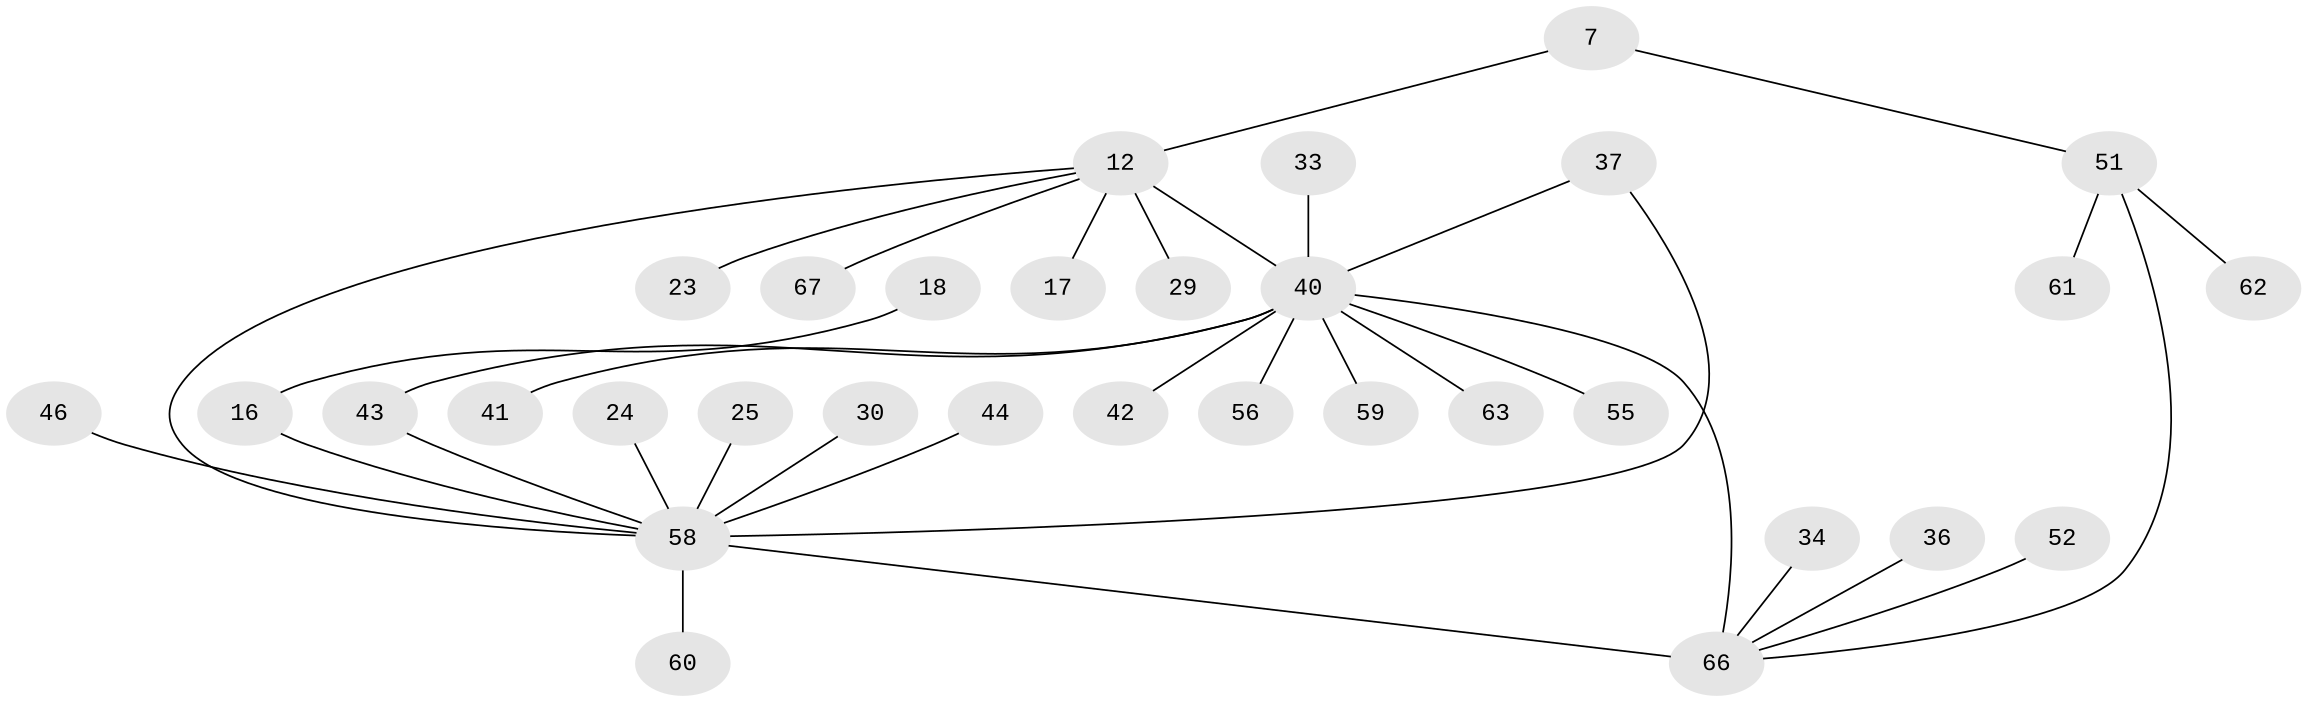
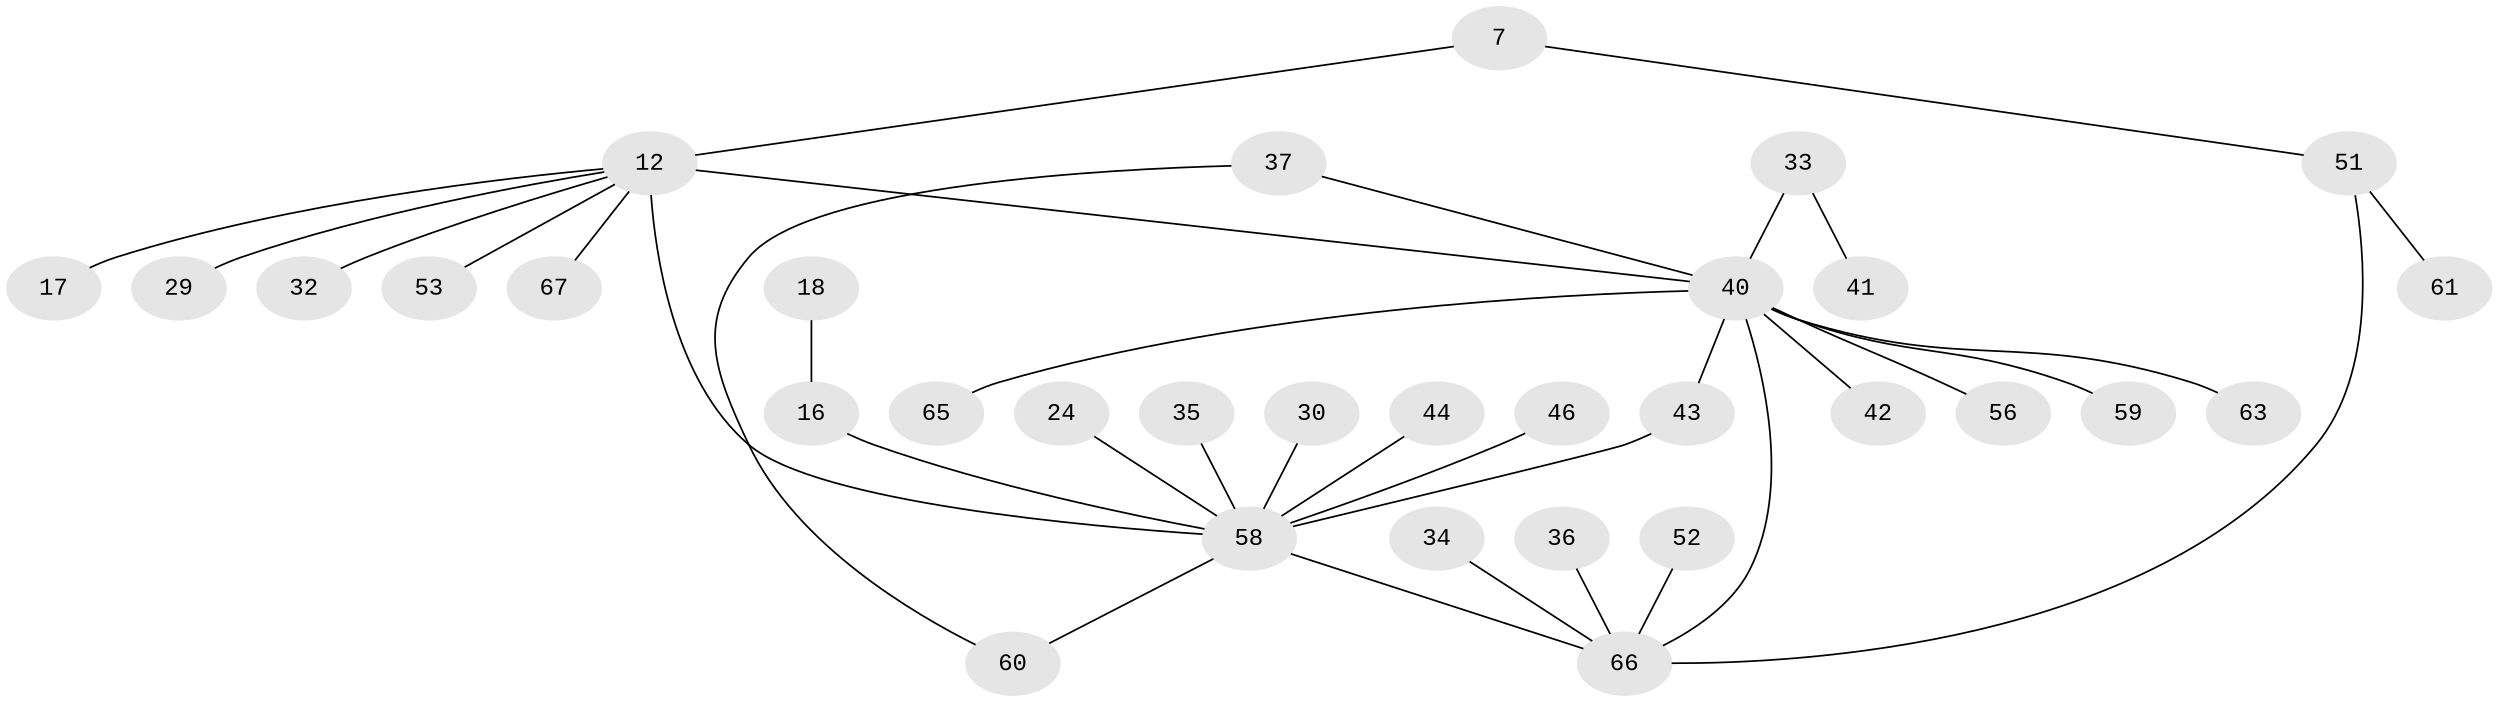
none -> (304, 288)
(683, 288) -> (429, 288)
(2254, 288) -> none
(902, 351) -> (1830, 226)
(745, 414) -> (1187, 414)
(1621, 414) -> (937, 414)
(1350, 508) -> (745, 262)
